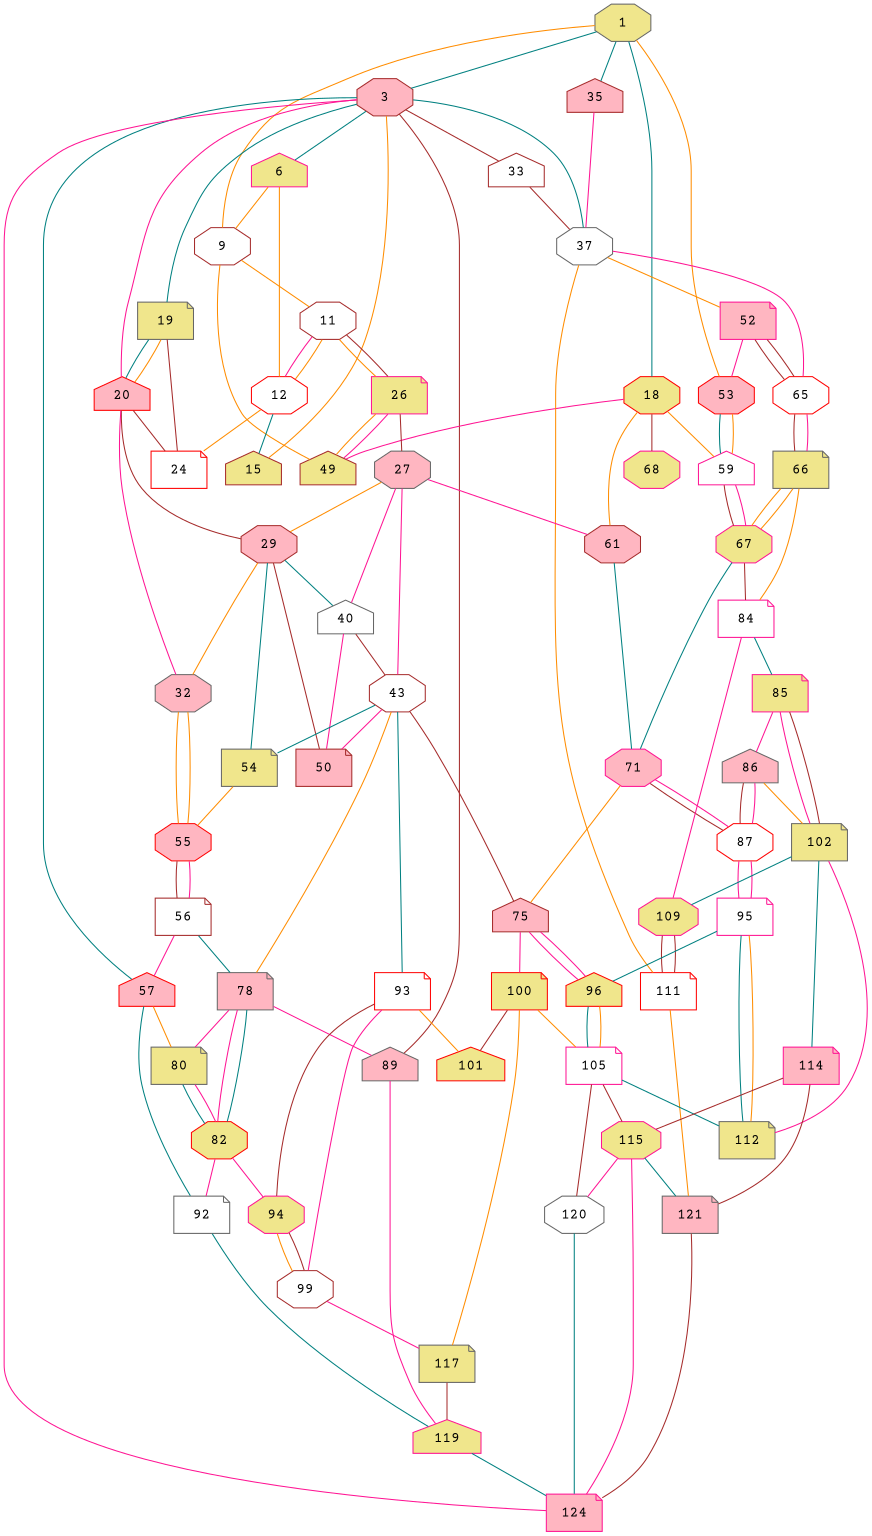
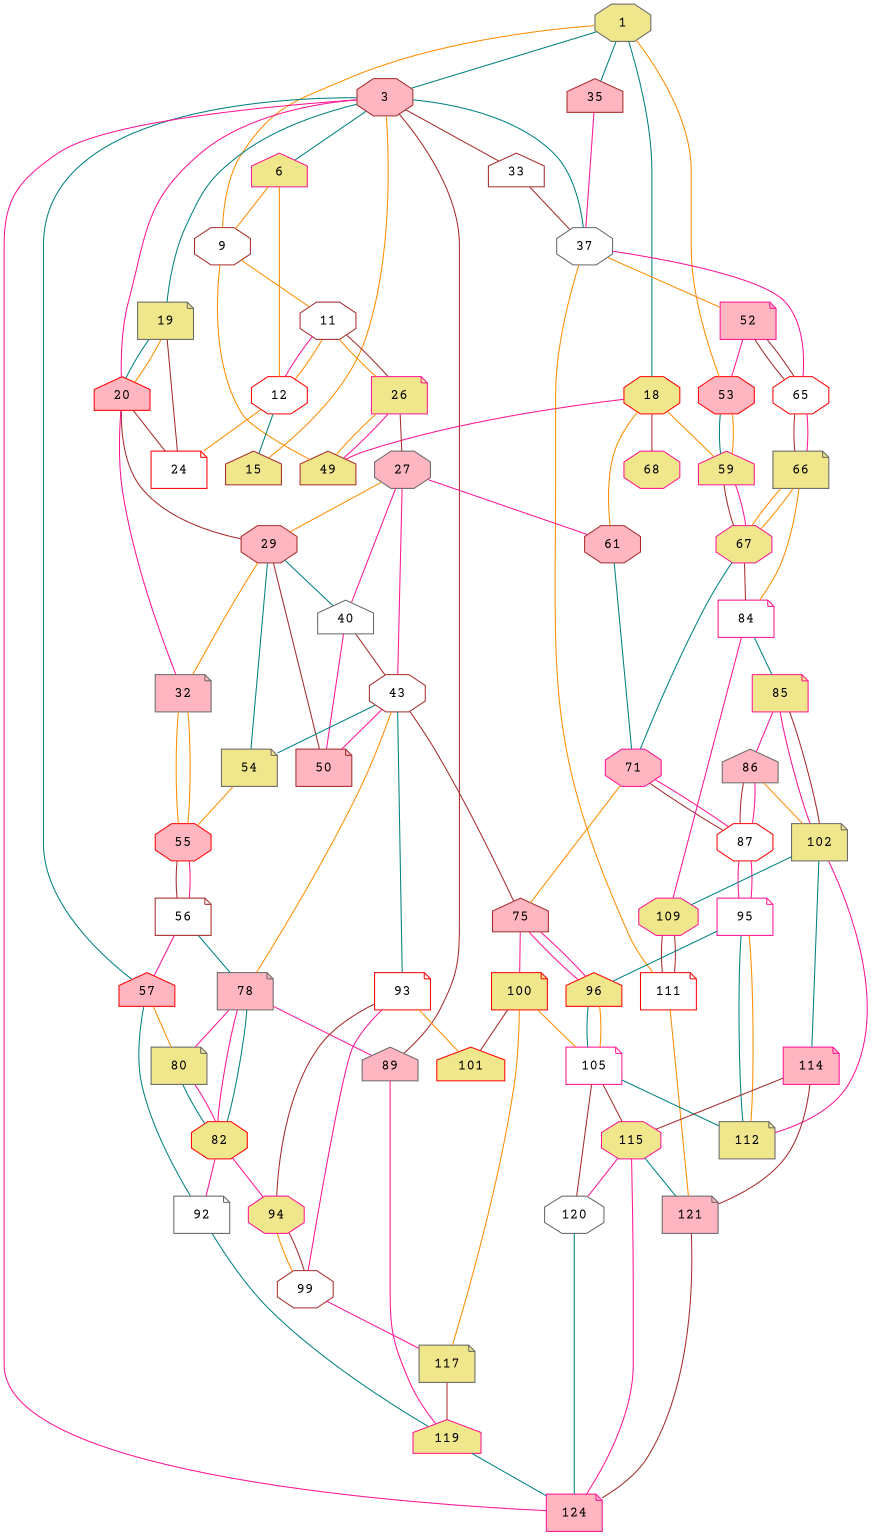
(726, 470) -> (726, 470)
(183, 693) -> (183, 693)
